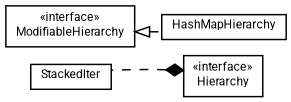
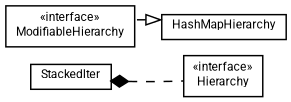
(155, 32) -> (140, 20)
(138, 70) -> (156, 82)
